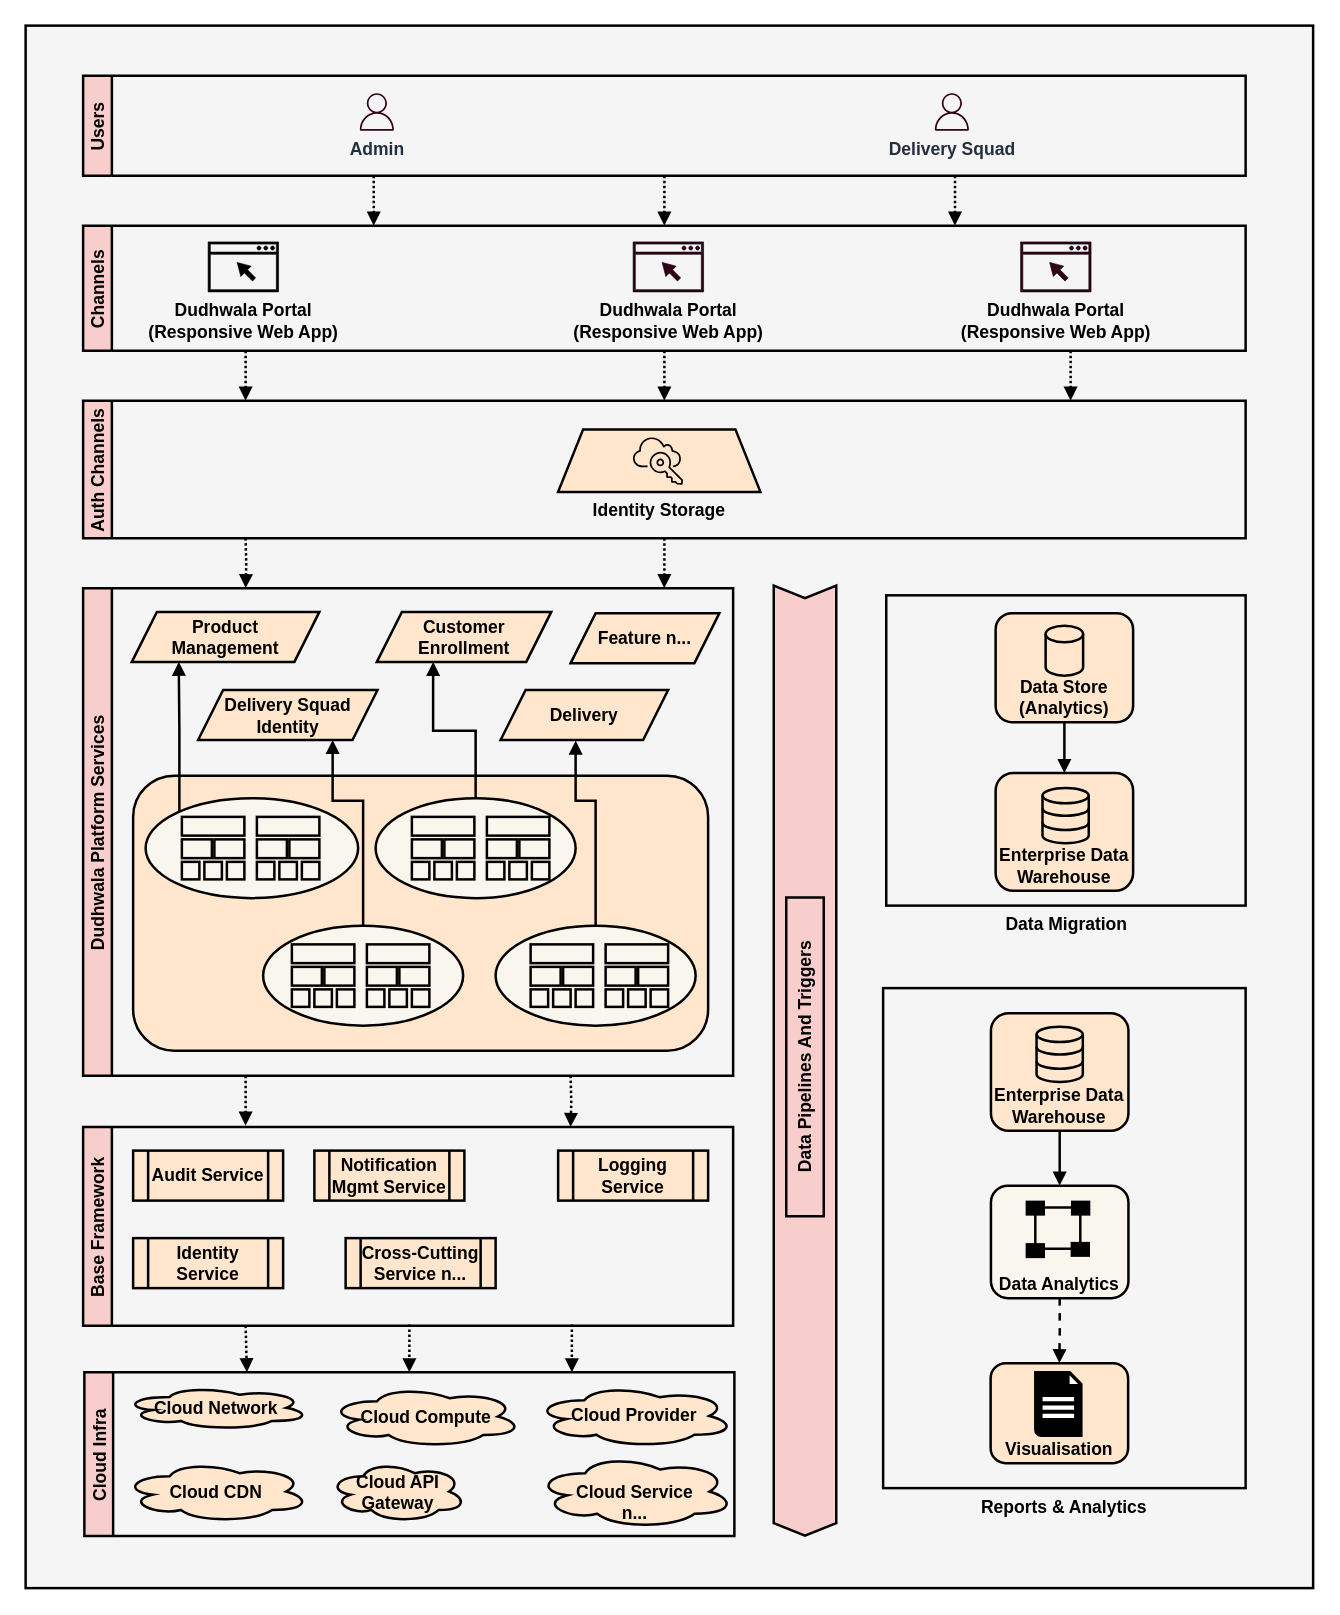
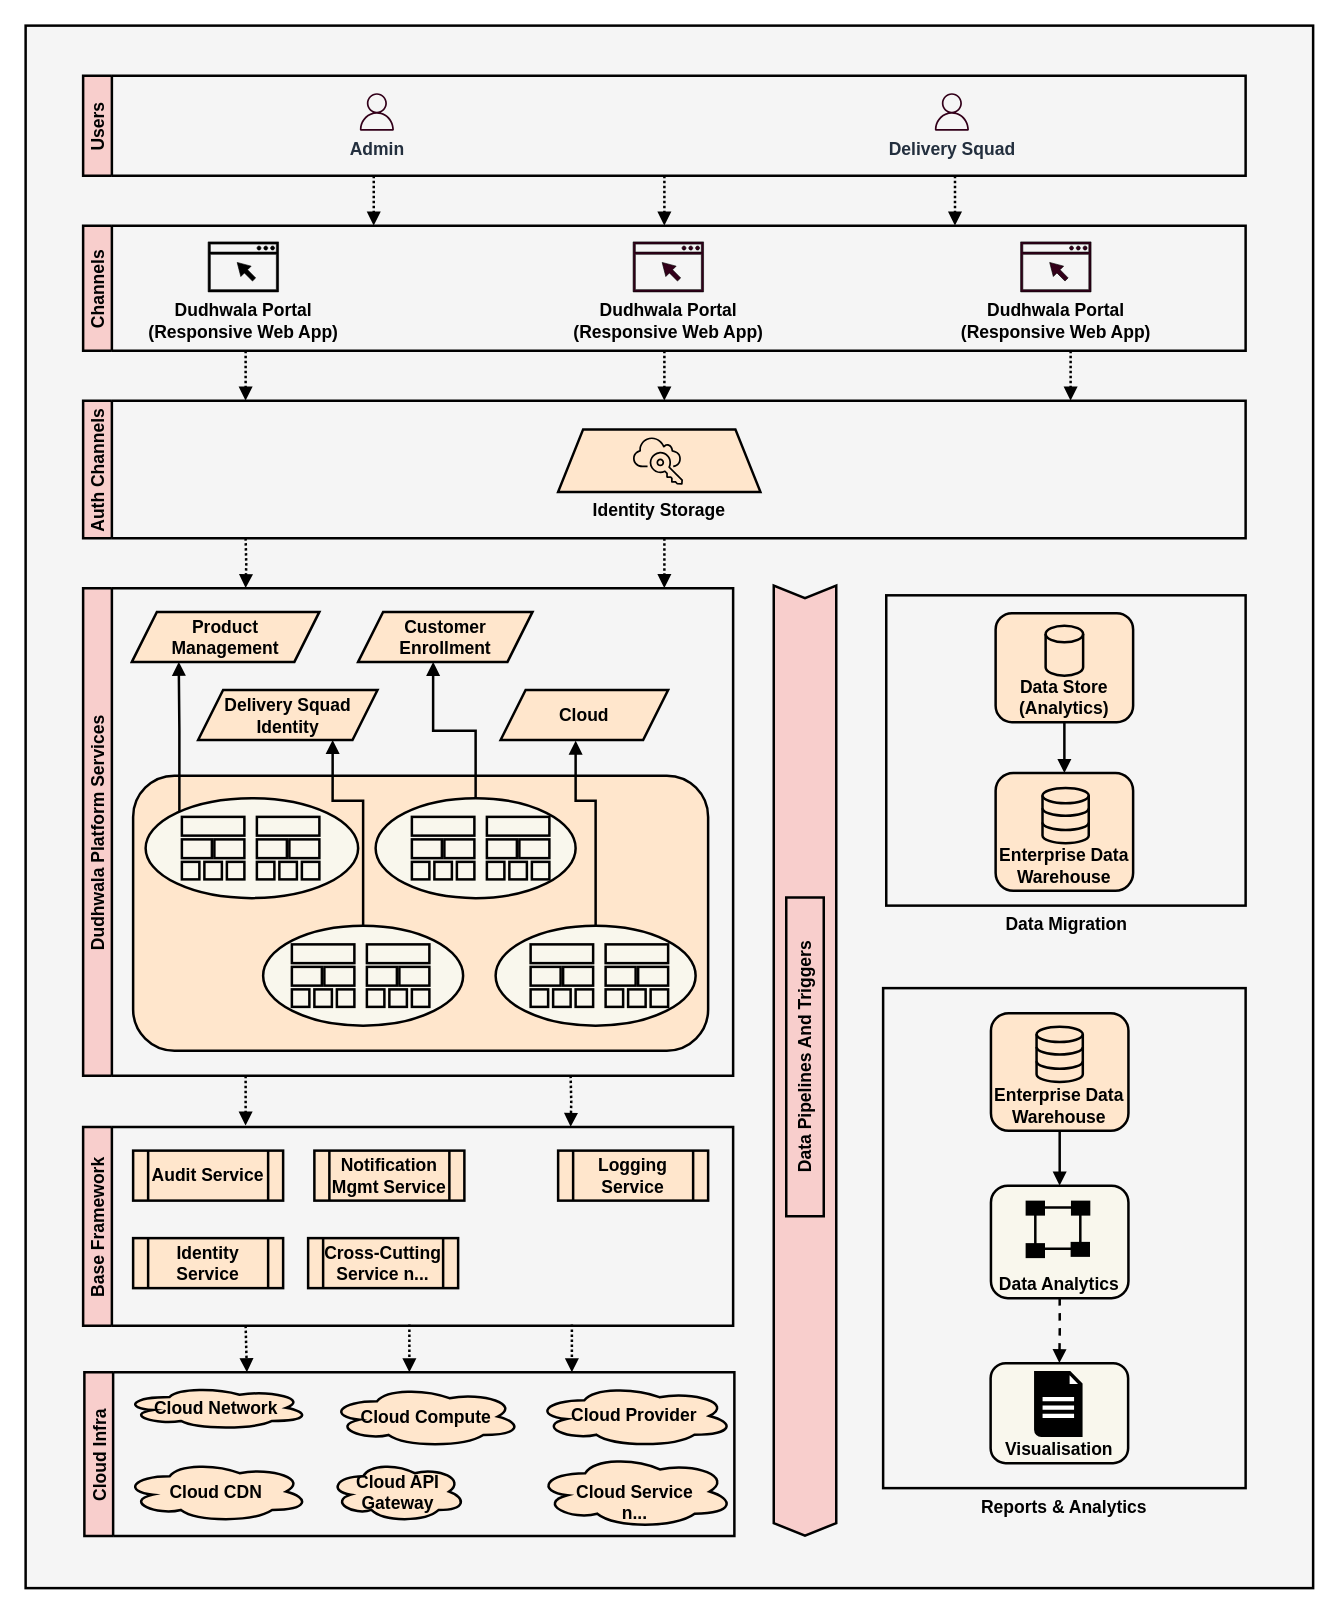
(464, 637) -> (445, 637)
(645, 638) -> none
(584, 716) -> (584, 716)
(421, 1263) -> (383, 1263)
(1059, 1449) -> (1059, 1449)
